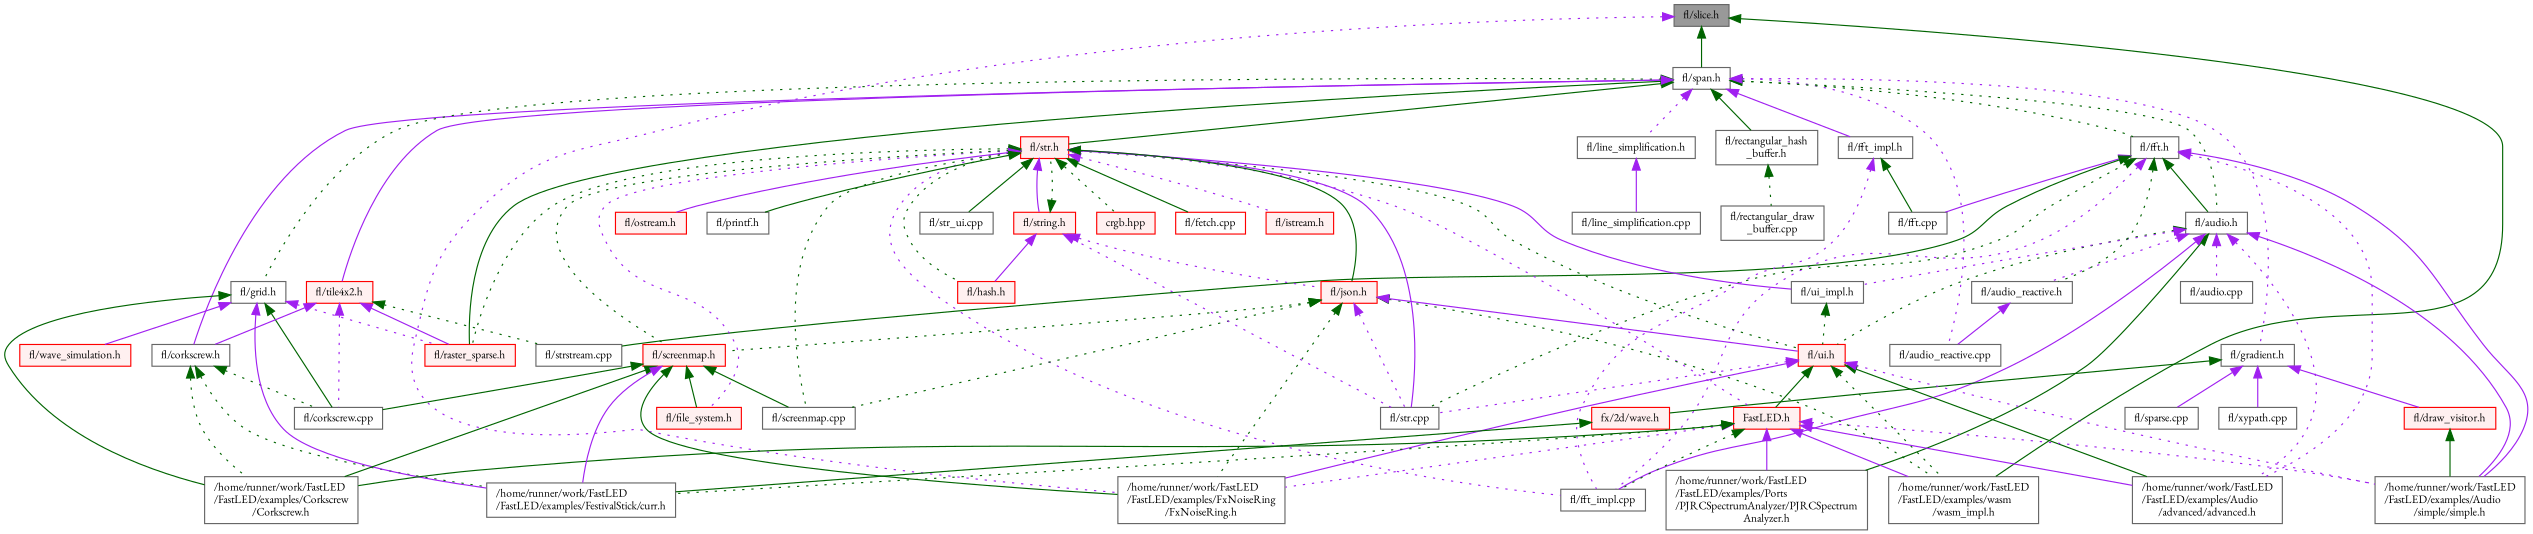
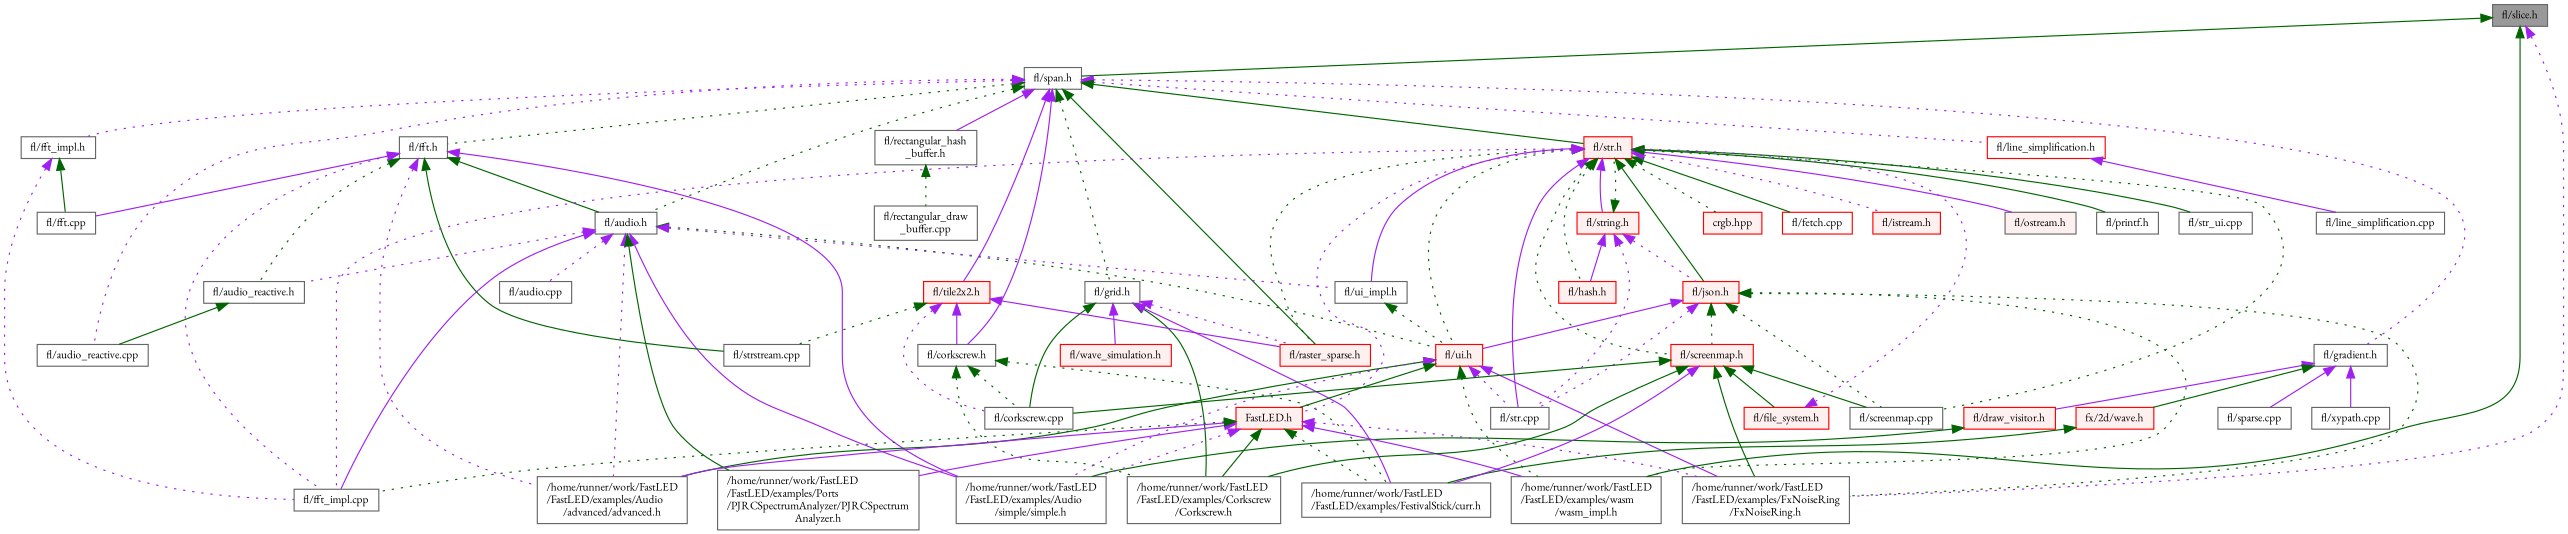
(1735, 114) -> (990, 113)
(1794, 115) -> (548, 96)
(1636, 148) -> (2046, 148)
(649, 190) -> (1950, 205)
(651, 223) -> (2041, 223)
(340, 292) -> (957, 292)
(1705, 293) -> none
(1979, 327) -> (168, 326)
